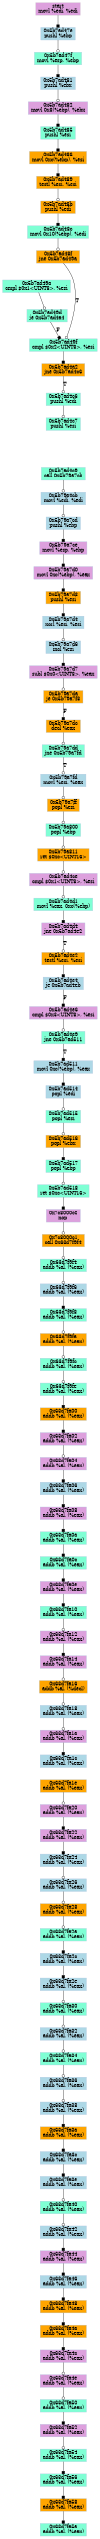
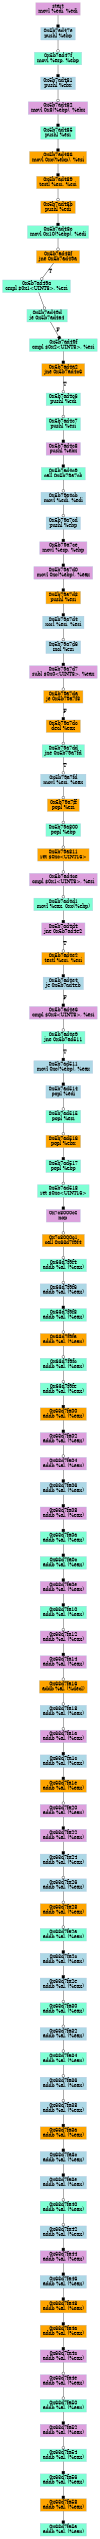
(75, 299) -> (48, 270)
none -> (63, 449)
none -> (63, 1772)
